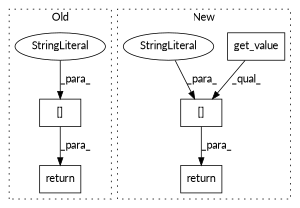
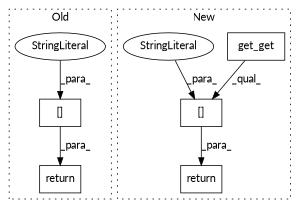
(256, 47) -> (256, 47)
